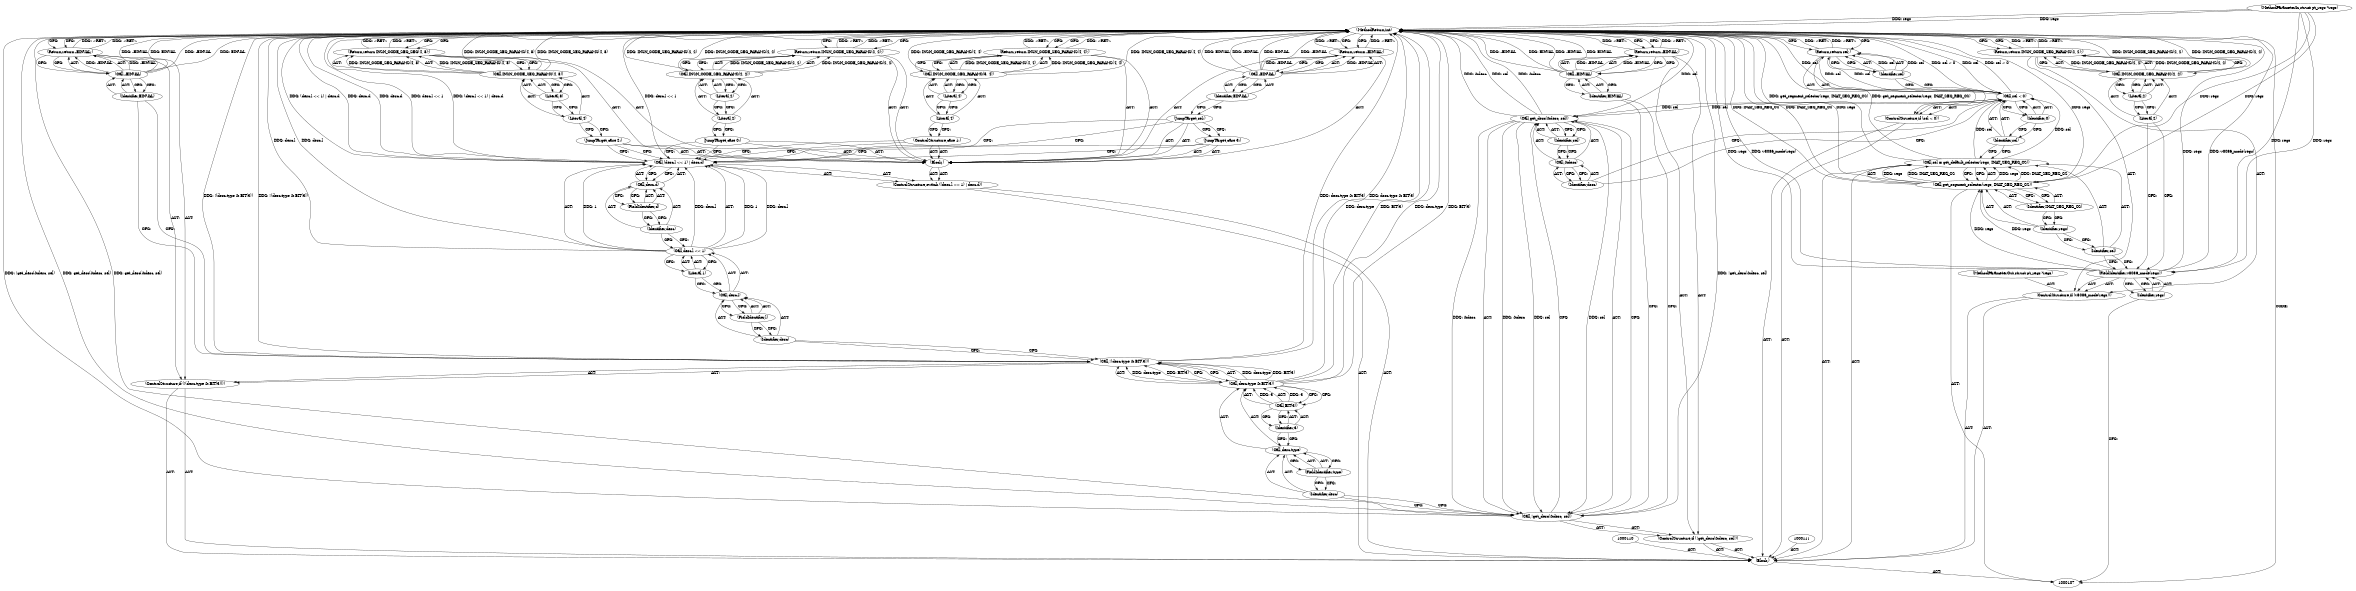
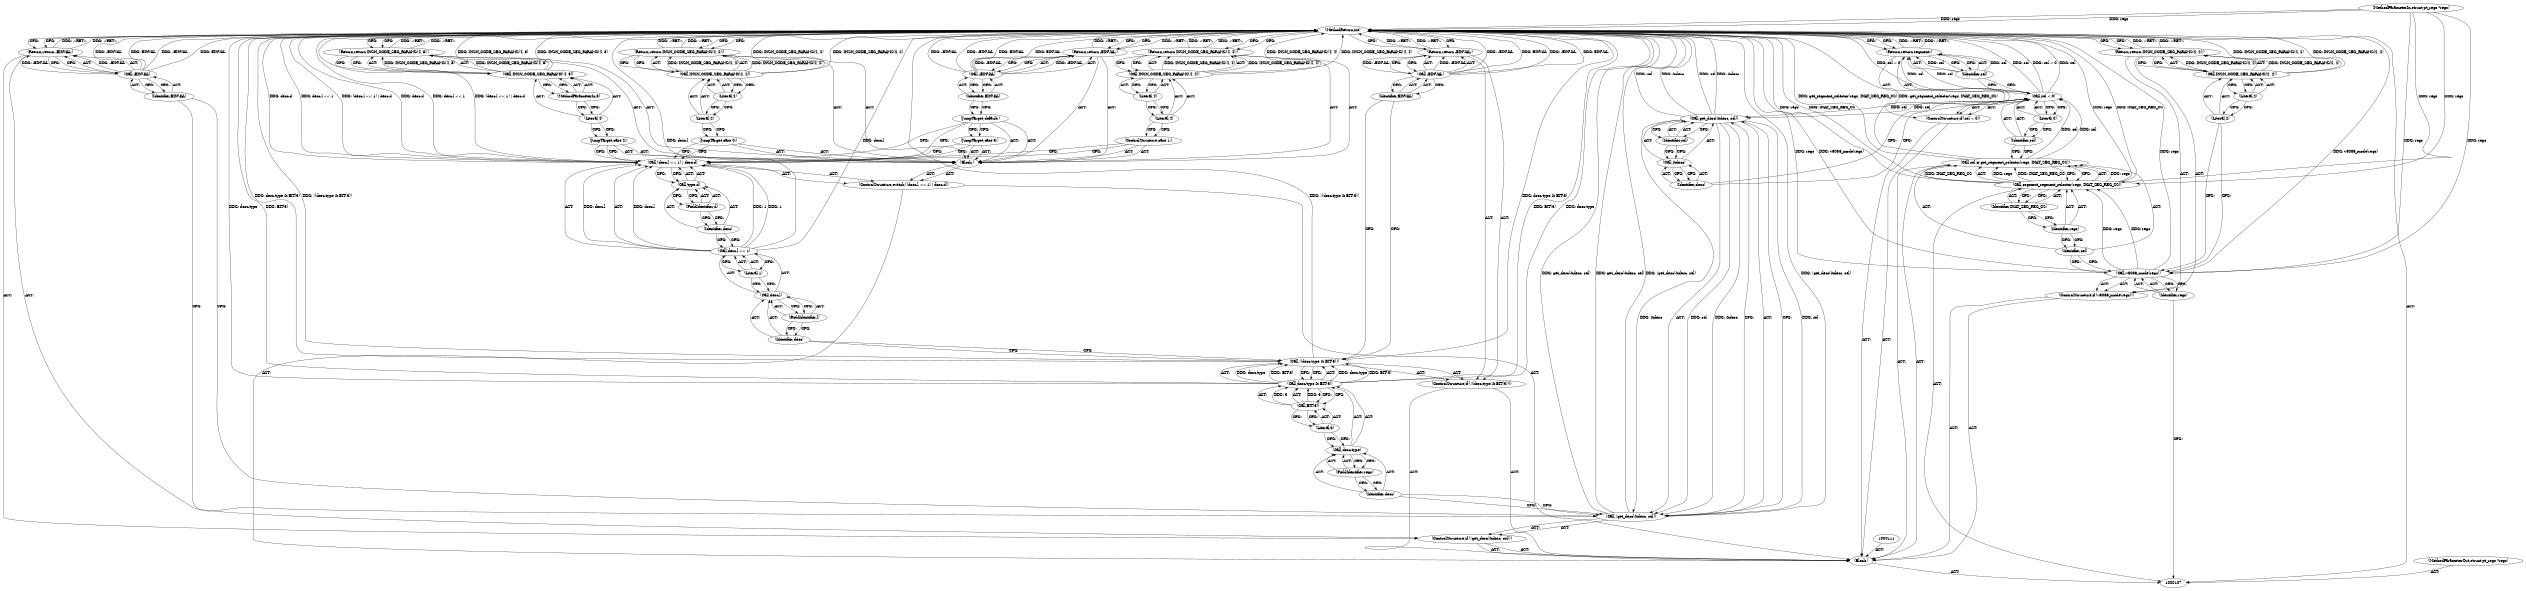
(389, 52) -> (384, 52)
(1833, 52) -> (1909, 52)
(958, 74) -> (1164, 74)
(554, 97) -> (579, 97)
(1190, 119) -> (980, 119)
(2038, 119) -> (2048, 119)
(1976, 163) -> (2015, 163)
(647, 185) -> (689, 185)
(1982, 185) -> (2067, 185)
(2130, 273) -> (2138, 273)
(2042, 284) -> (2321, 579)
(2282, 307) -> (2411, 307)
(1286, 428) -> (1325, 428)
(1324, 472) -> (1355, 472)
(1625, 539) -> none
